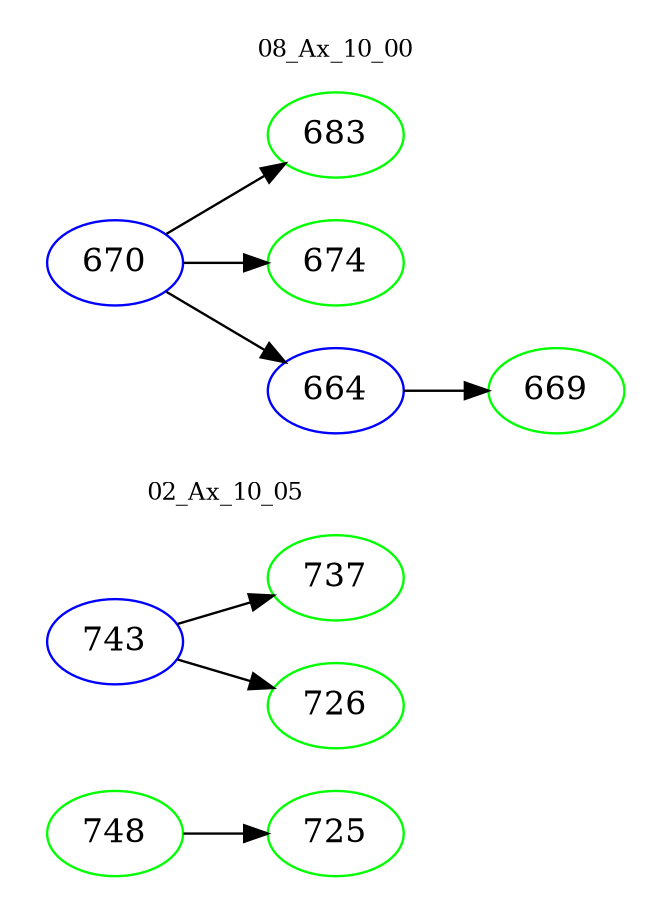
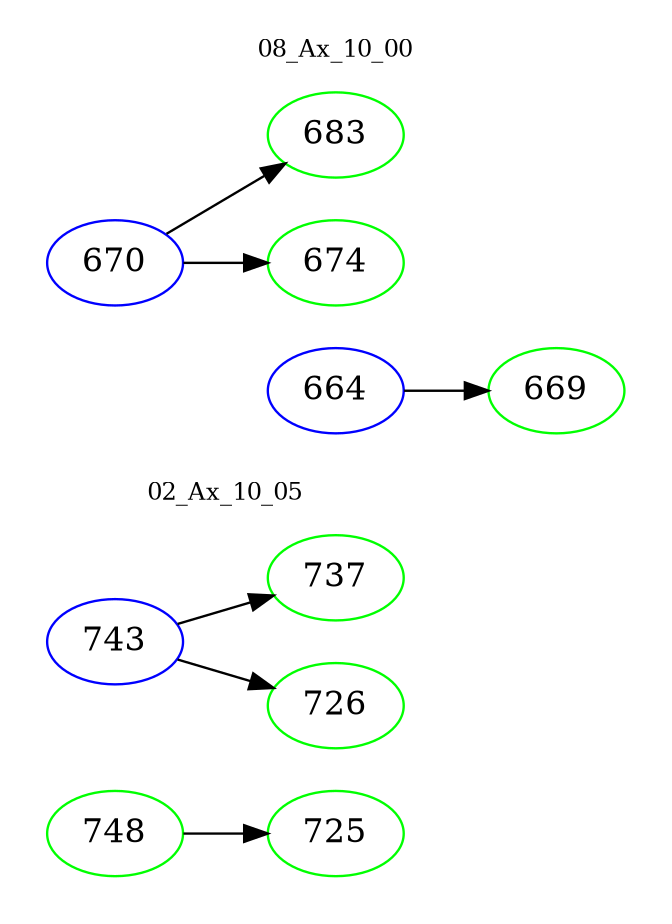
(215, 321) -> none
